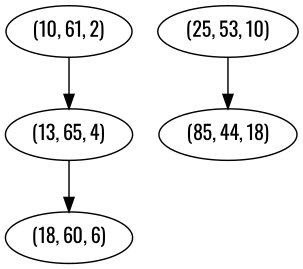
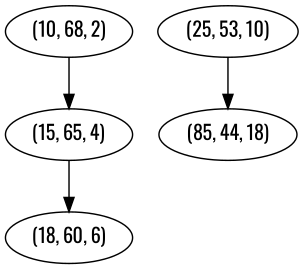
(69, 32) -> (69, 32)
(69, 135) -> (69, 135)
